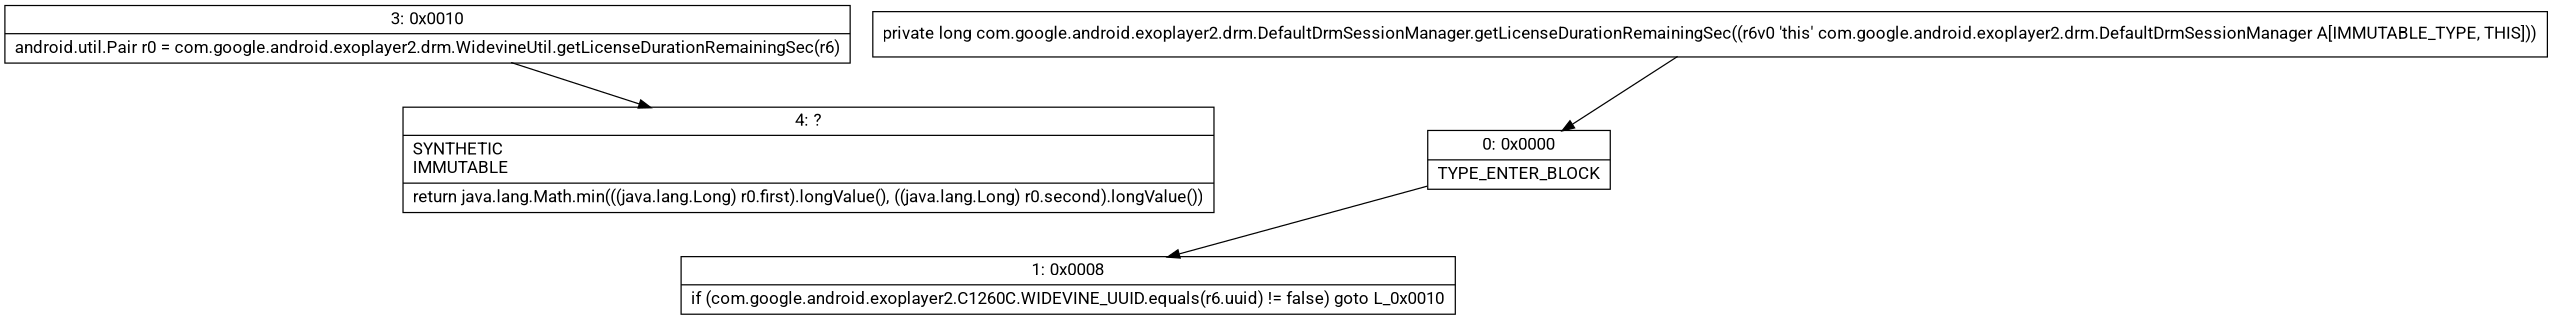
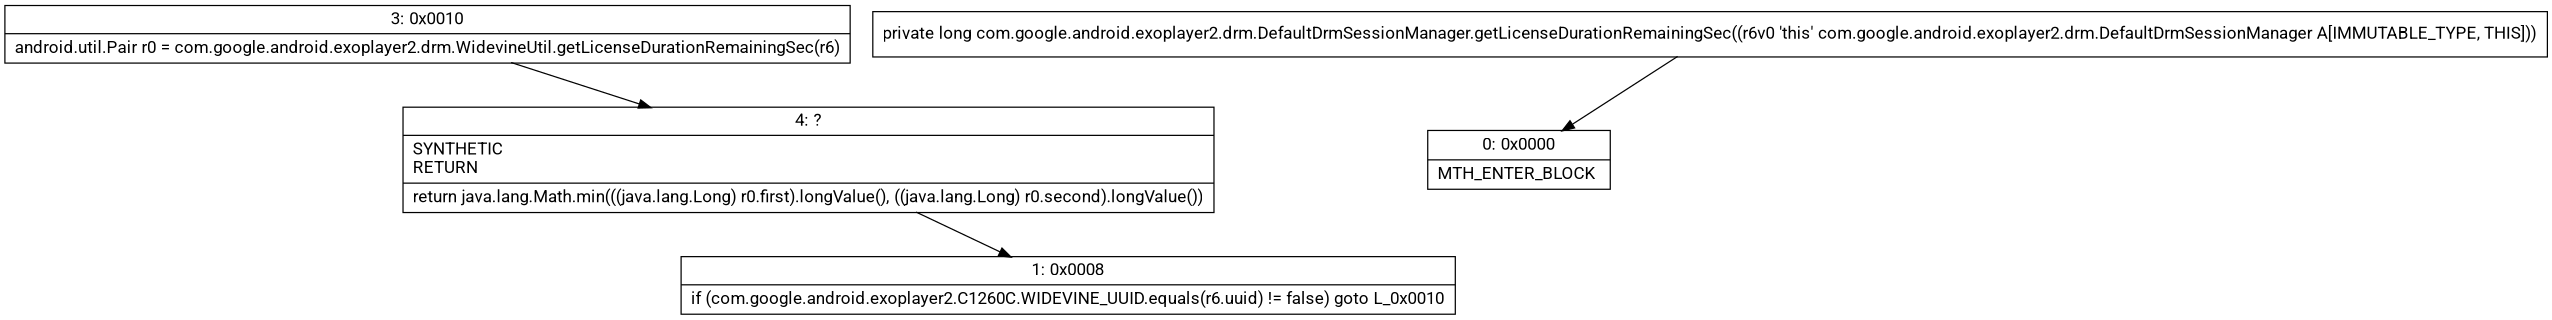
(461, 168) -> (446, 168)
(1519, 174) -> (1517, 174)
(1303, 220) -> (958, 232)
